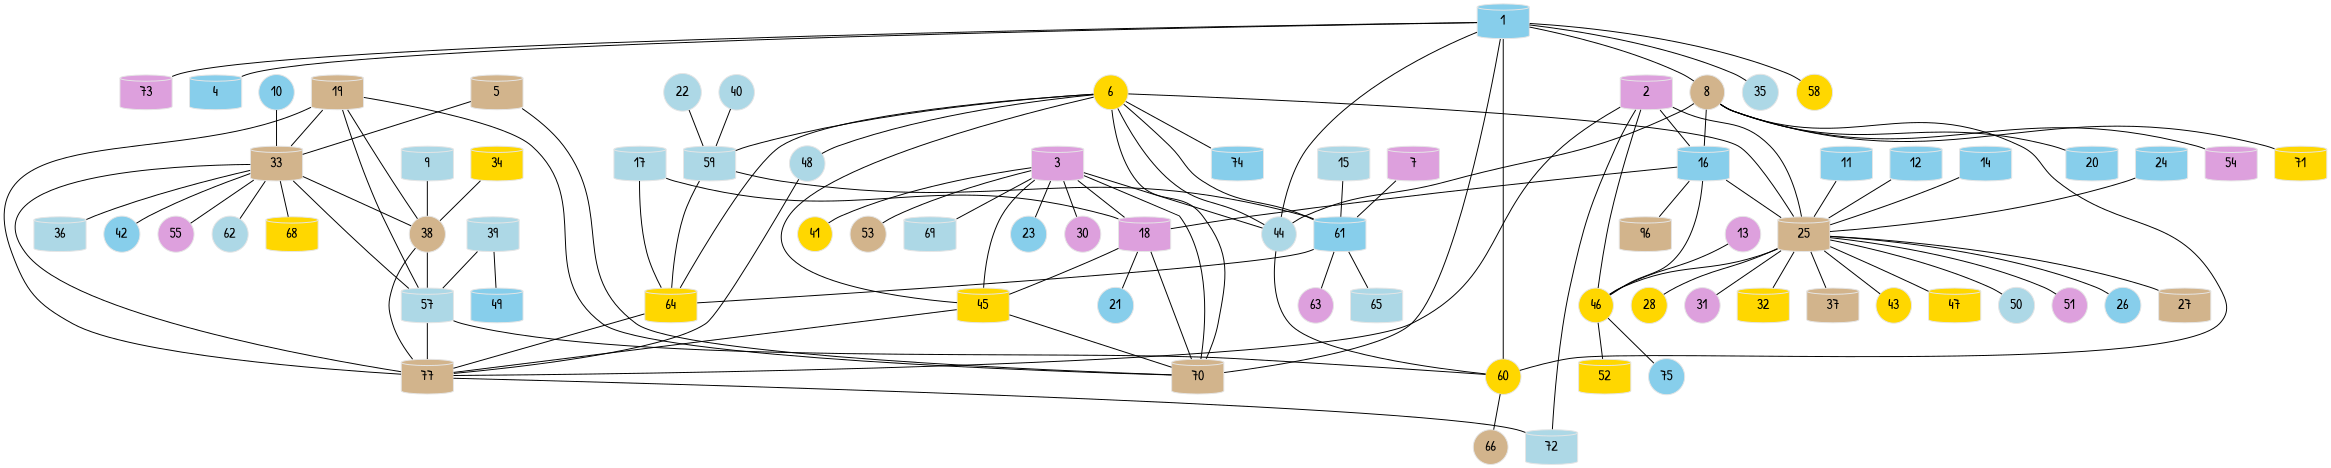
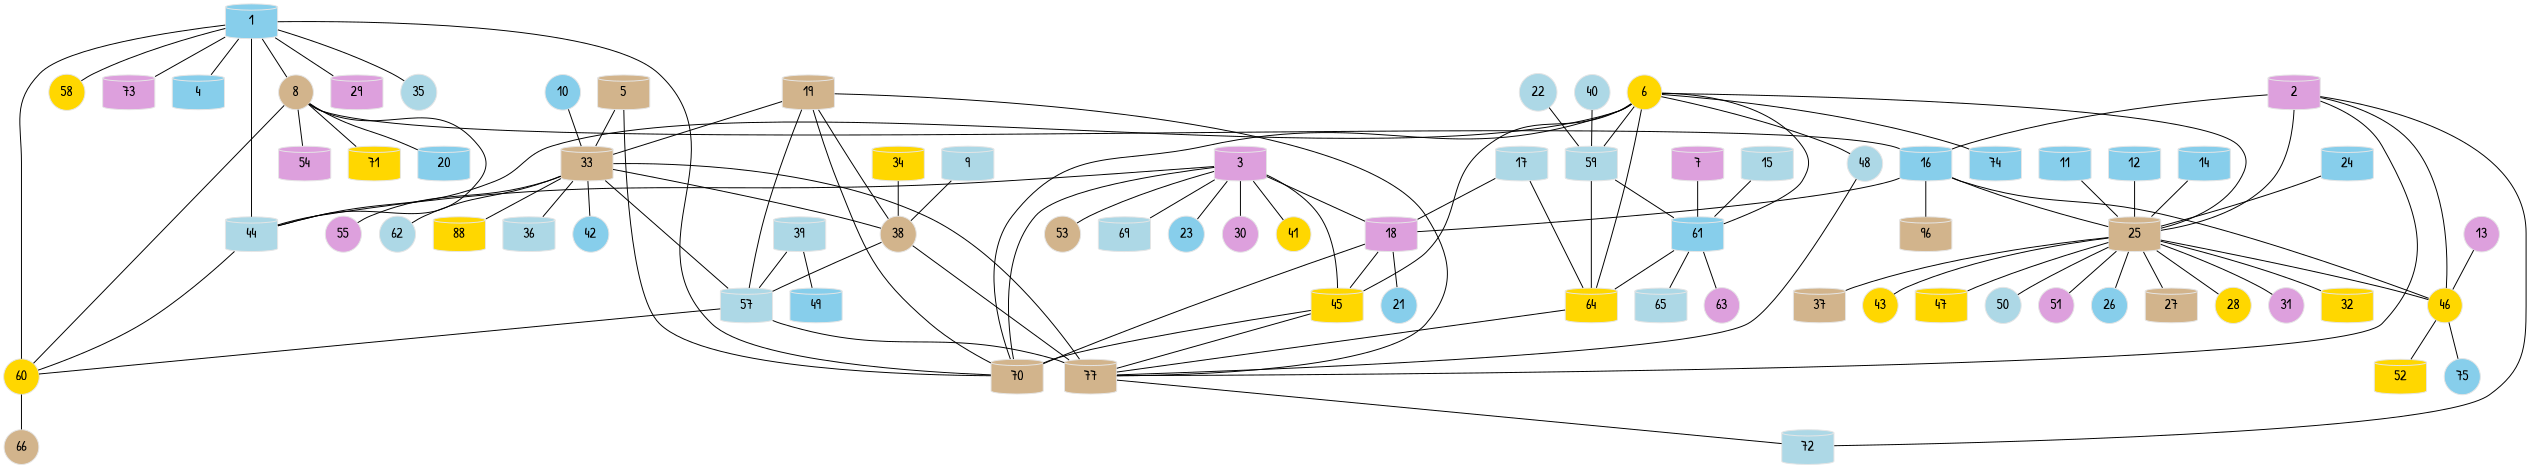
none -> (357, 92)
(292, 234) -> (459, 234)
(1279, 234) -> (252, 234)
